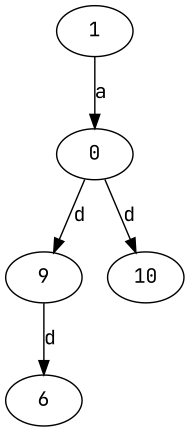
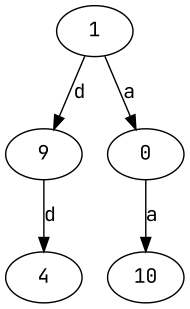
(72, 209) -> (72, 86)
(129, 216) -> (152, 216)
(44, 401) -> (44, 277)
